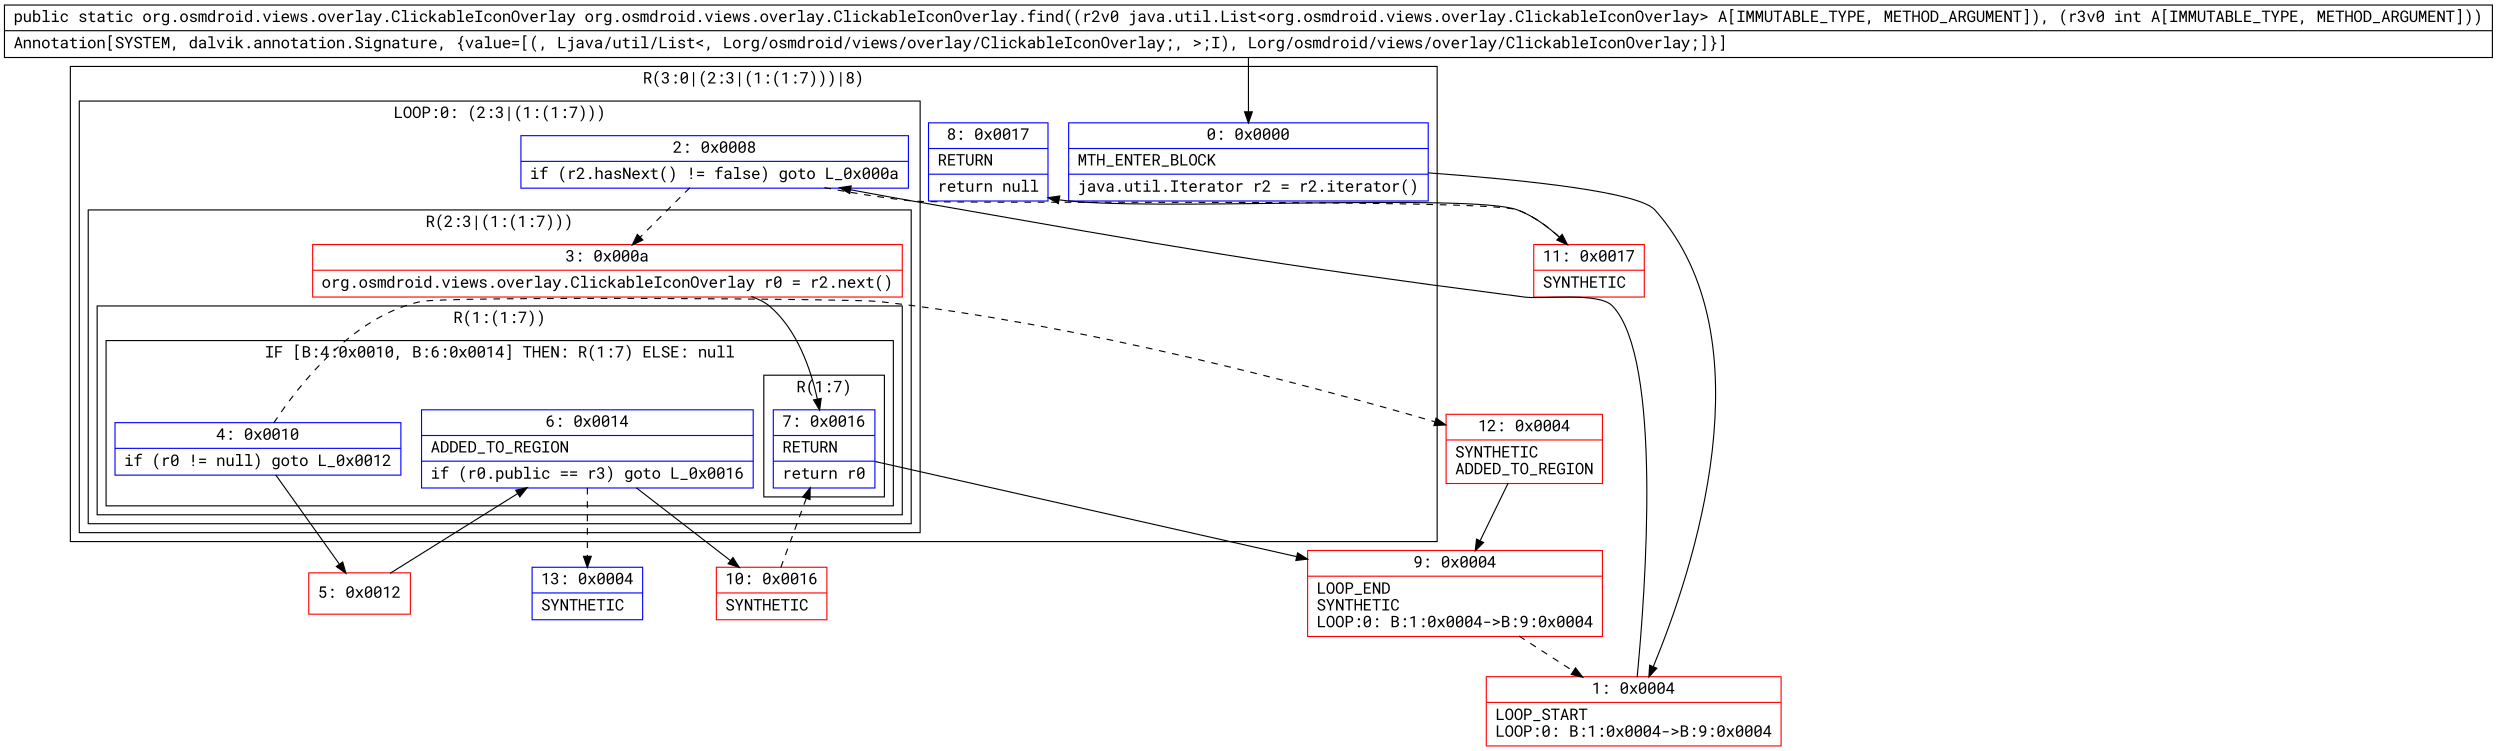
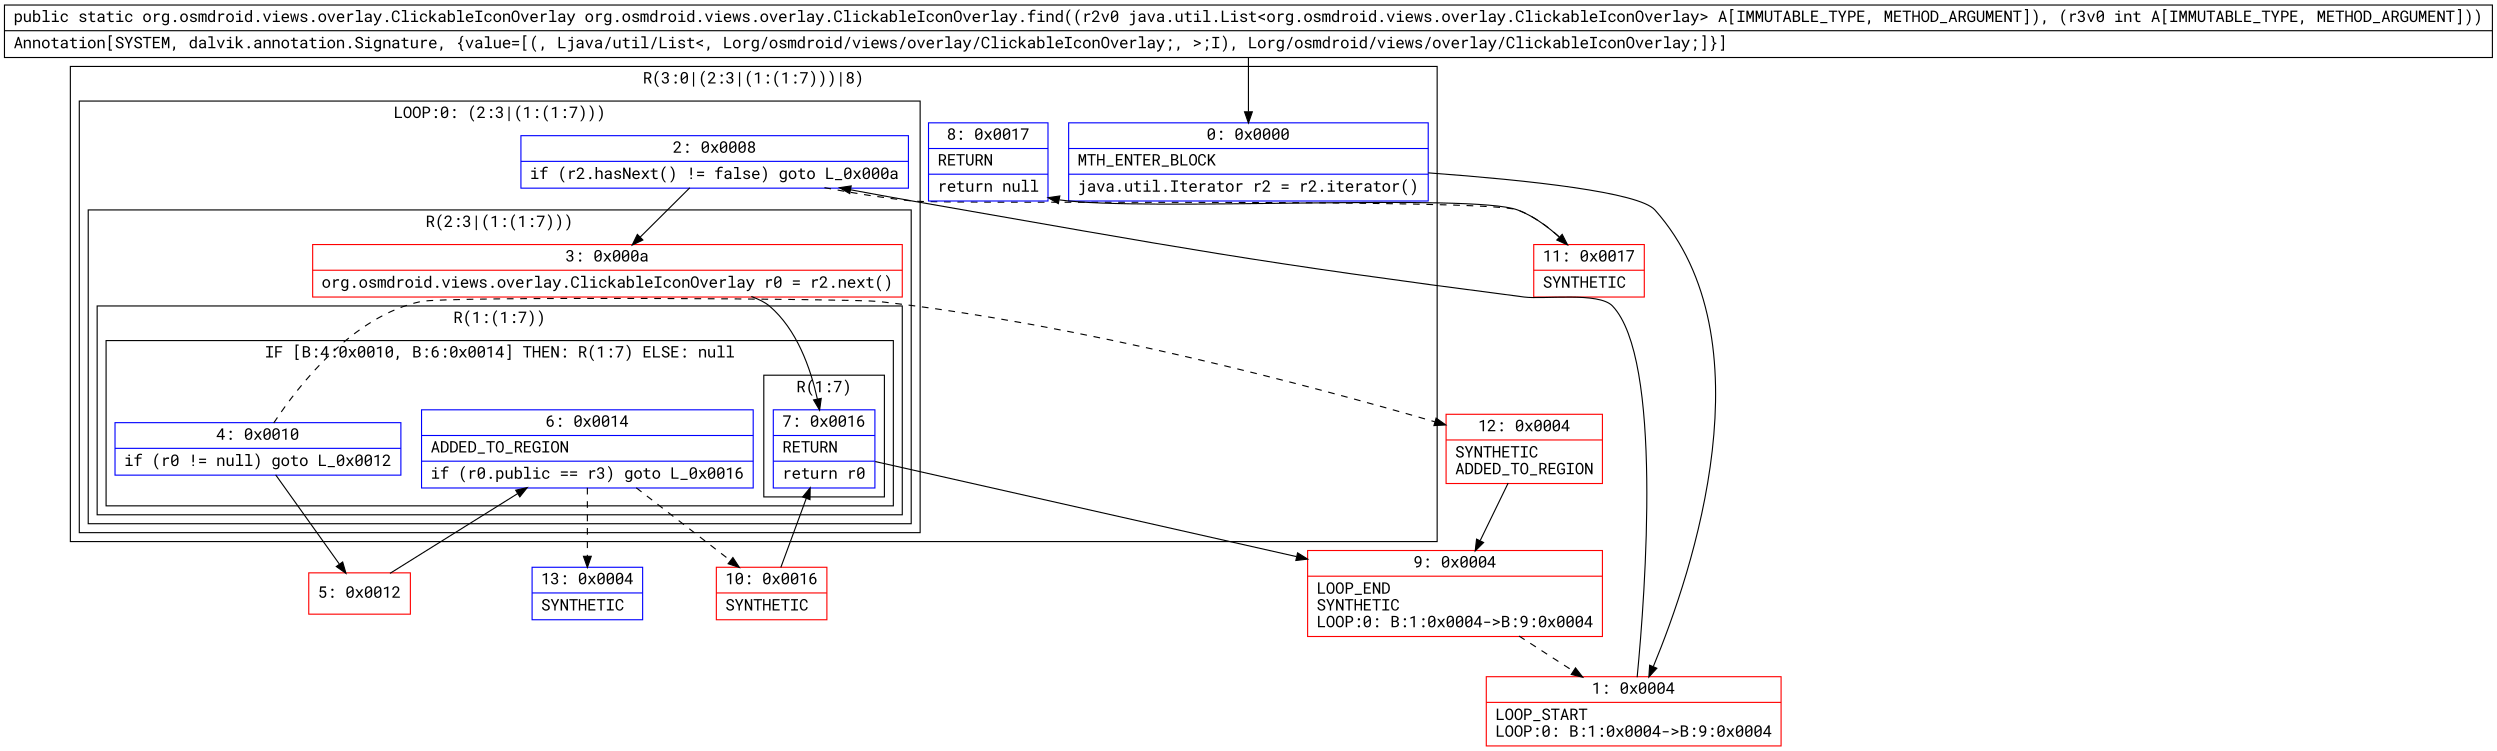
(660, 217) -> (660, 217)
(683, 524) -> (683, 524)
(788, 548) -> (788, 548)
